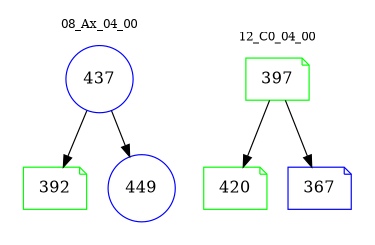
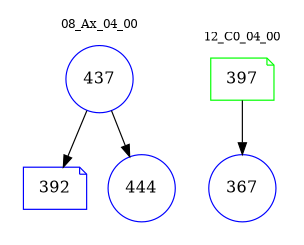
(55, 188) -> (55, 188)
(142, 188) -> (142, 188)
(235, 188) -> none
(320, 188) -> (242, 188)
